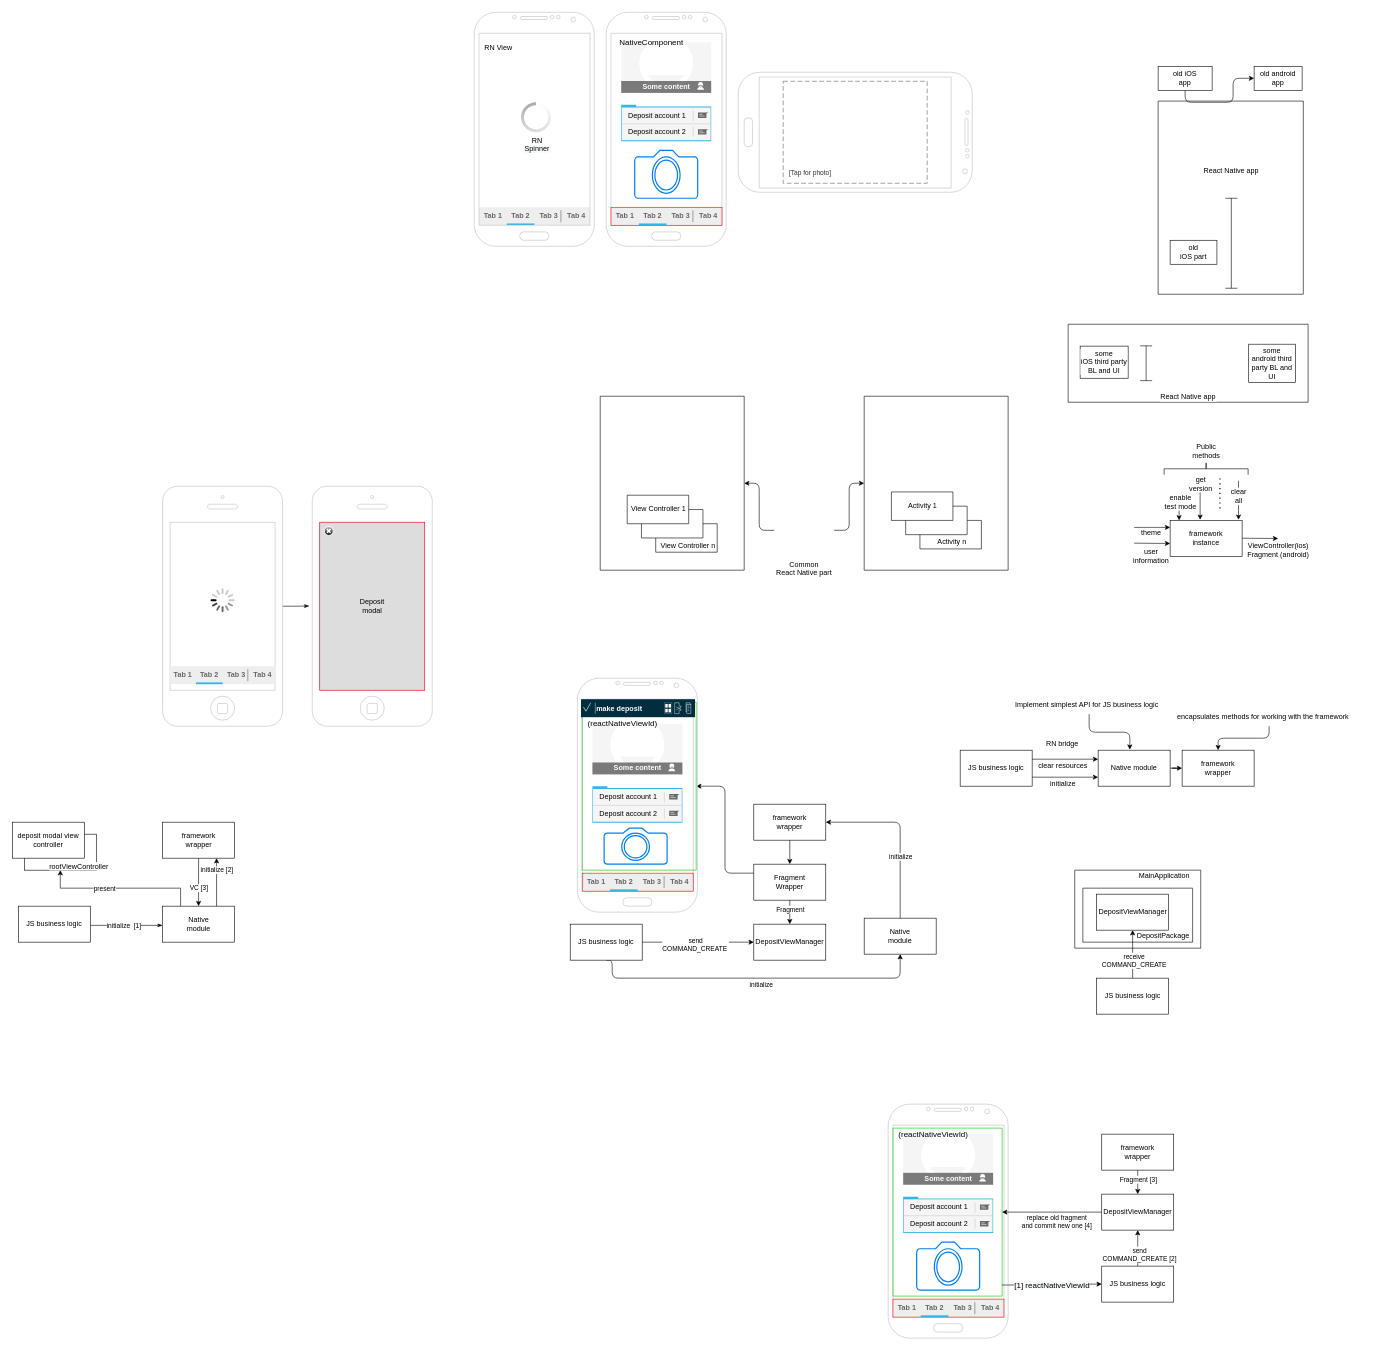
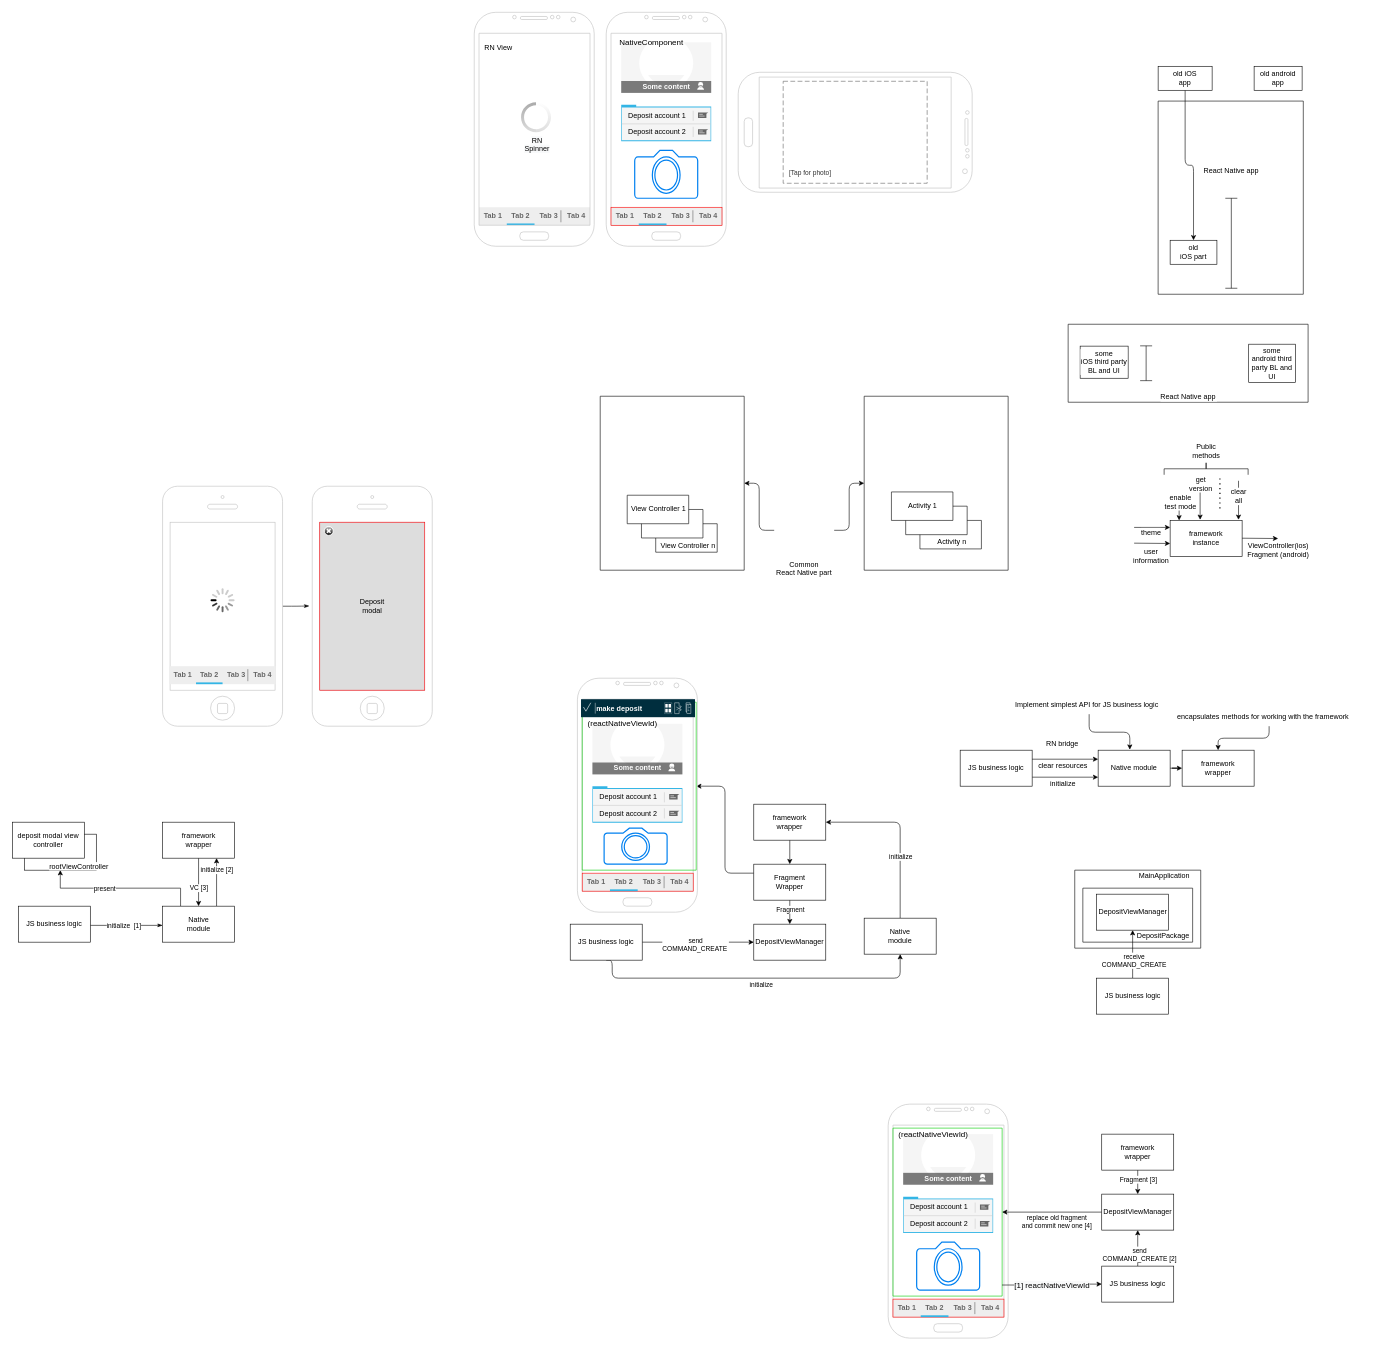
(1239, 78) -> (1194, 201)
